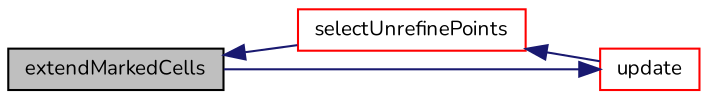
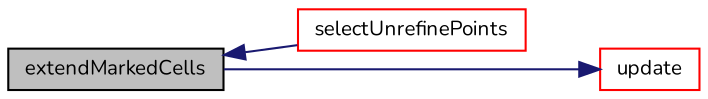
(573, 57) -> none
